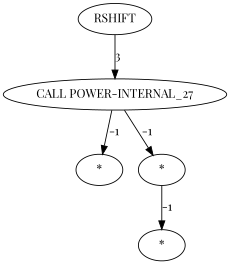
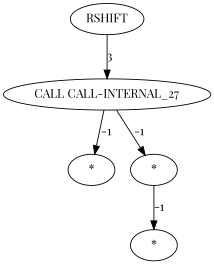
(115, 94) -> (107, 94)
